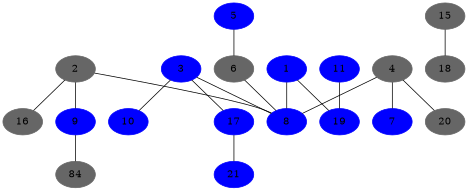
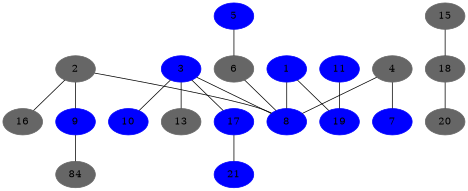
(419, 95) -> (445, 95)
none -> (181, 122)
